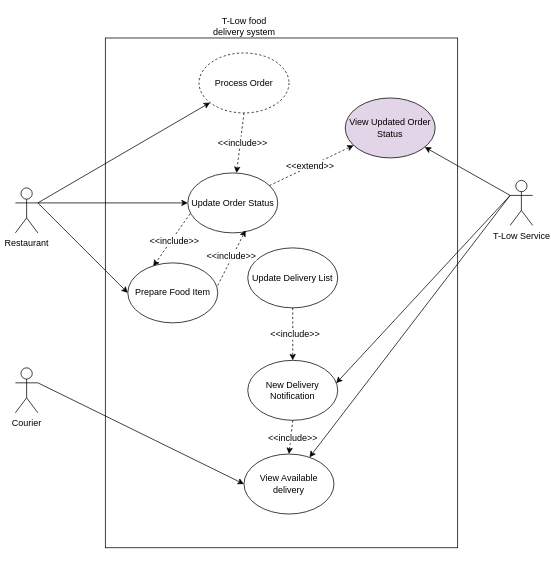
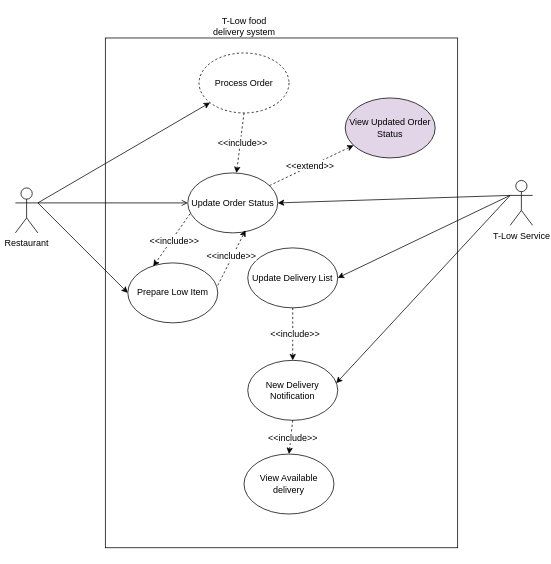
(468, 172) -> (476, 196)
(181, 203) -> (183, 203)
(173, 293) -> (173, 293)
(409, 327) -> (424, 237)
(27, 390) -> none
(139, 432) -> none
